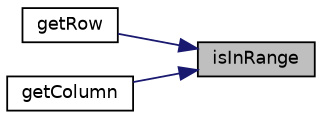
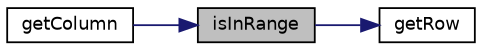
(149, 40) -> (338, 25)
